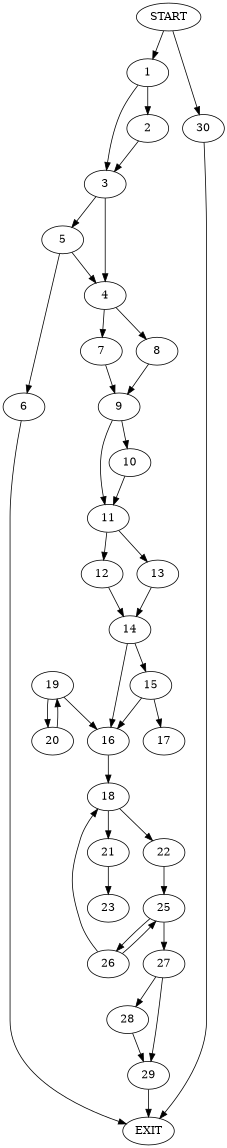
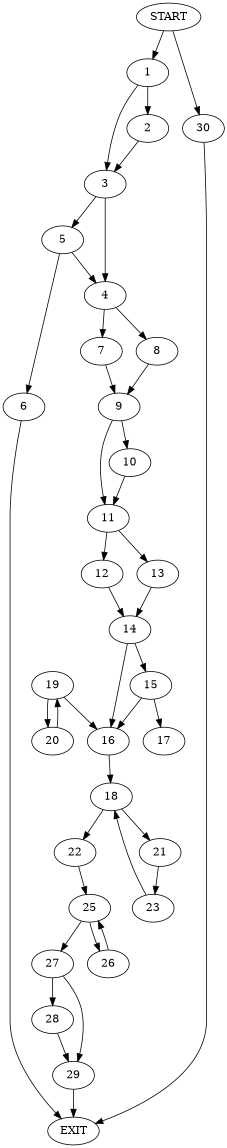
(72, 884) -> (129, 858)
